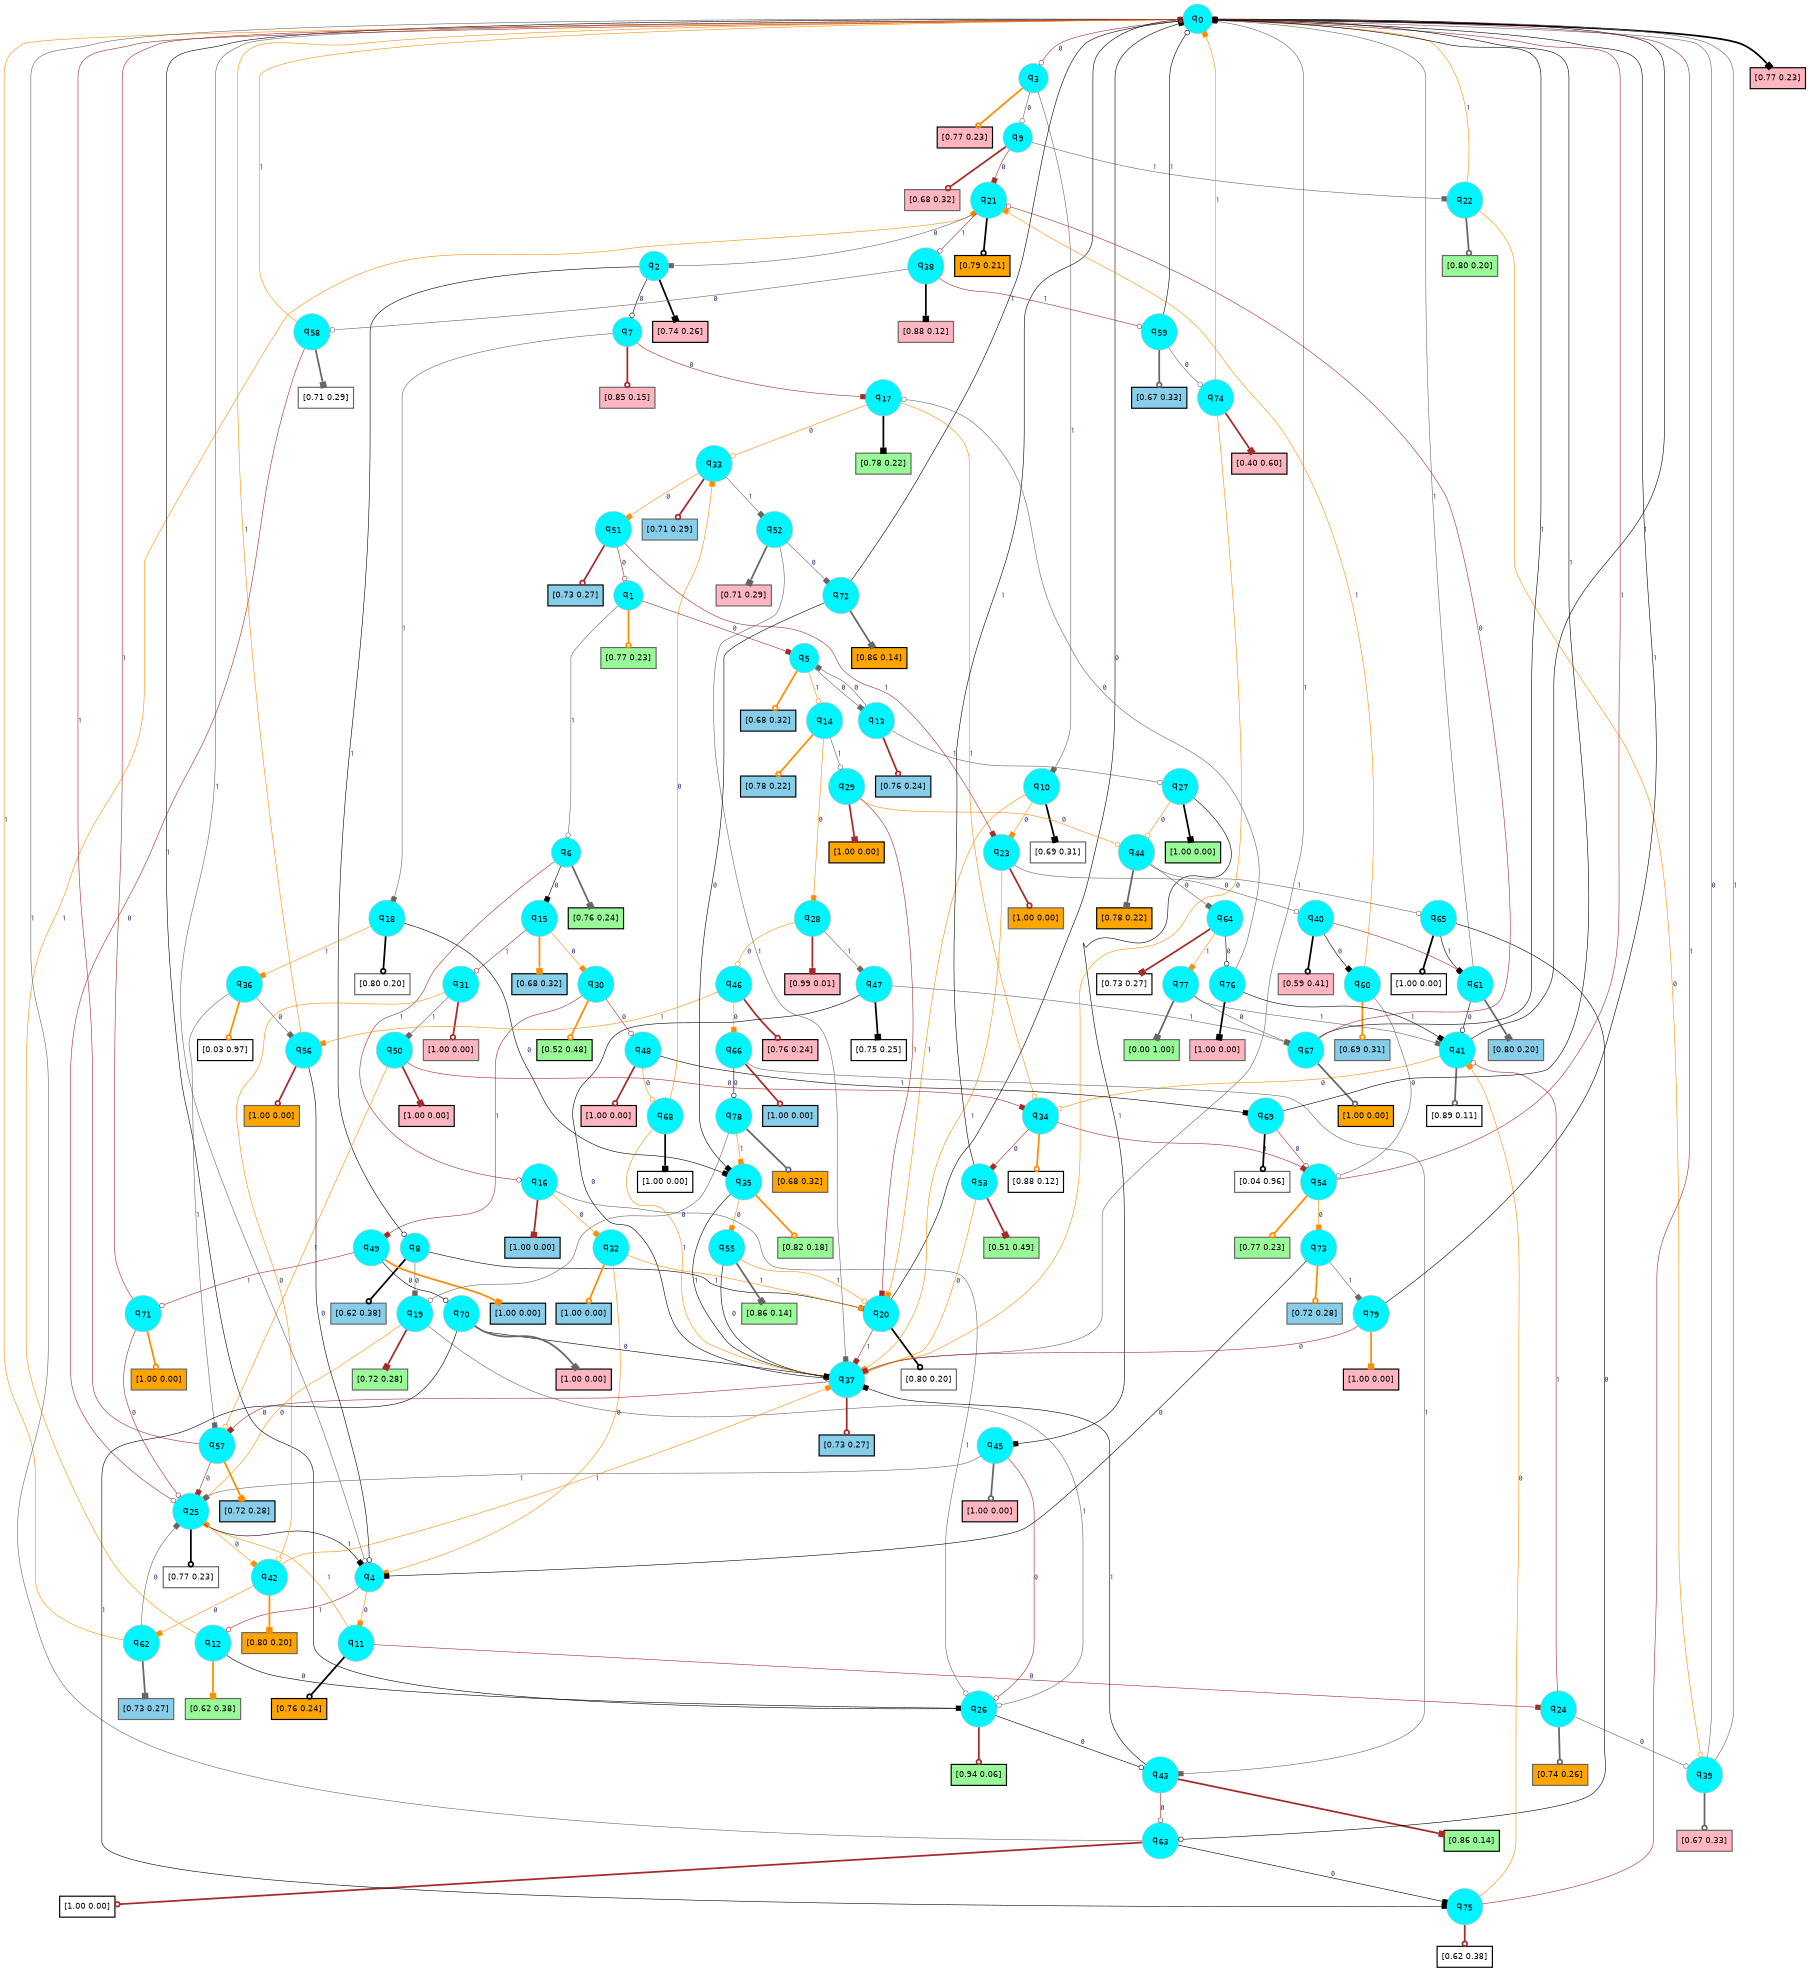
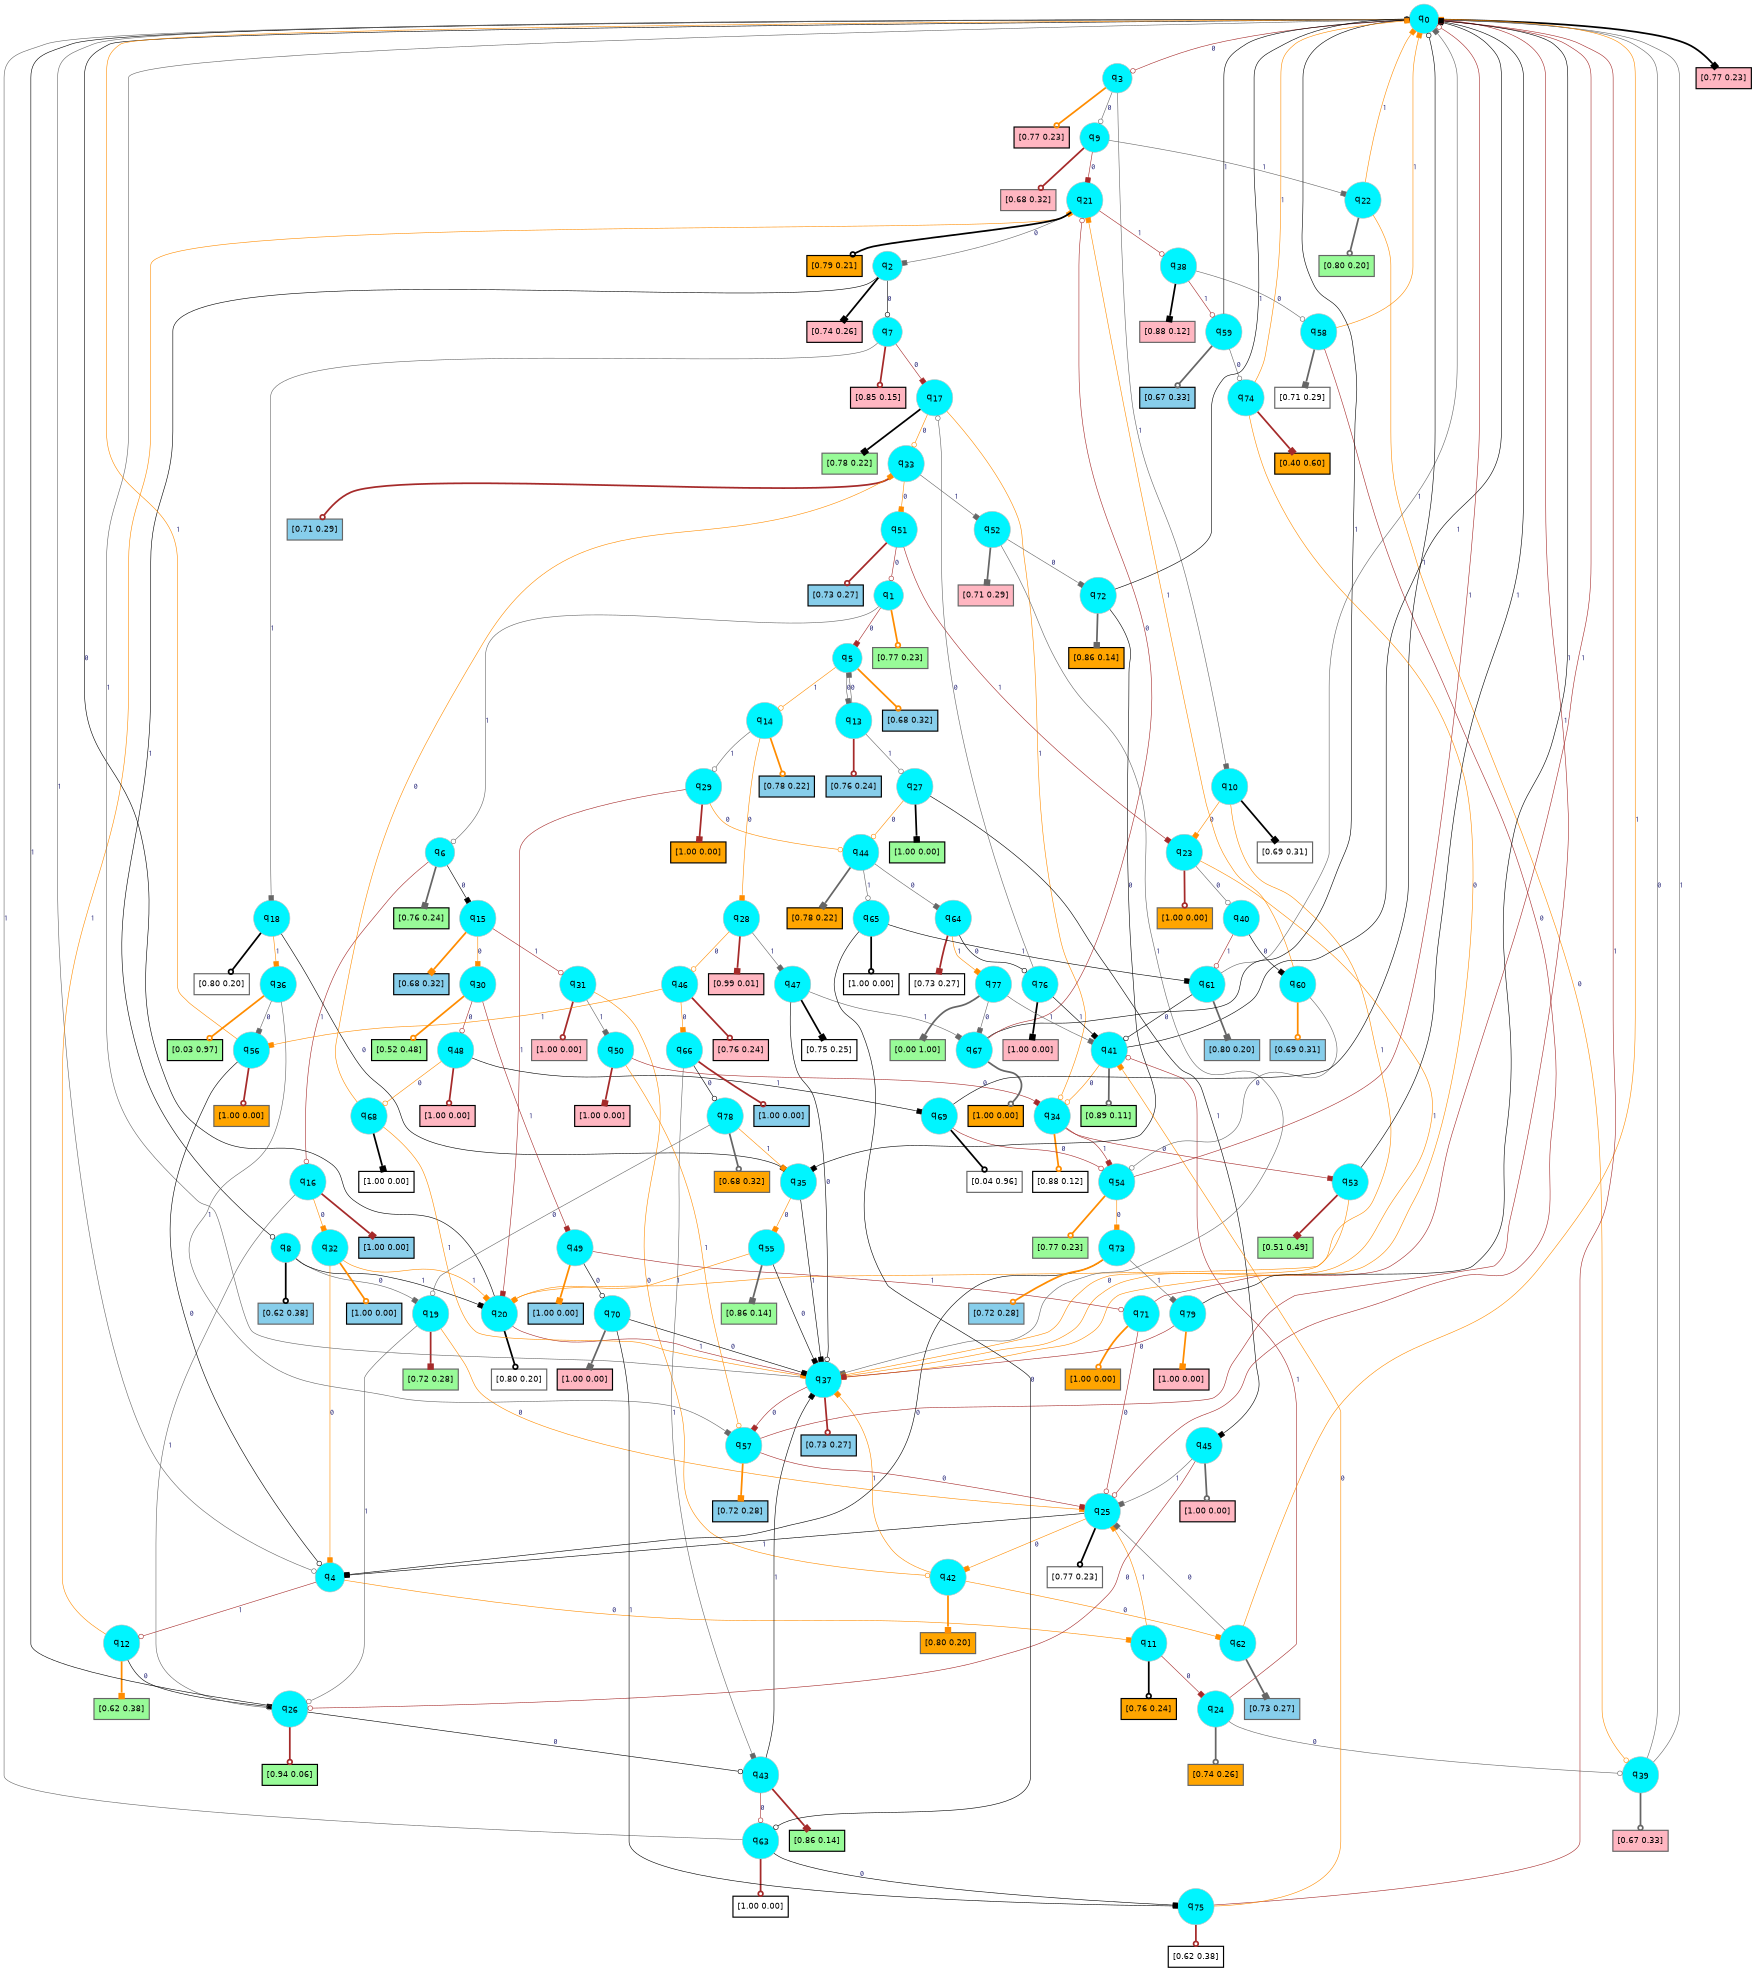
(627, 398) -> (878, 398)
(1259, 464) -> (1302, 464)
(1306, 984) -> none
(225, 1050) -> (195, 1050)
(1454, 1116) -> (1109, 1116)
(805, 1248) -> none
